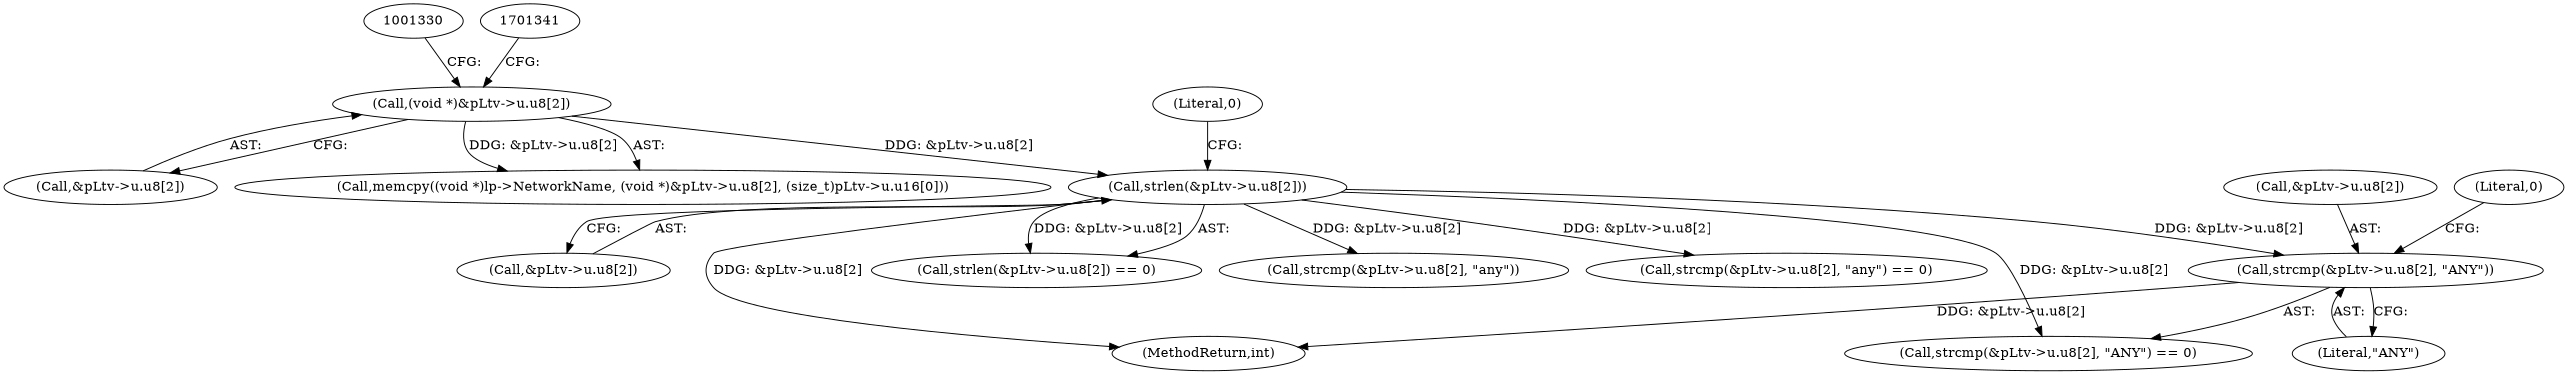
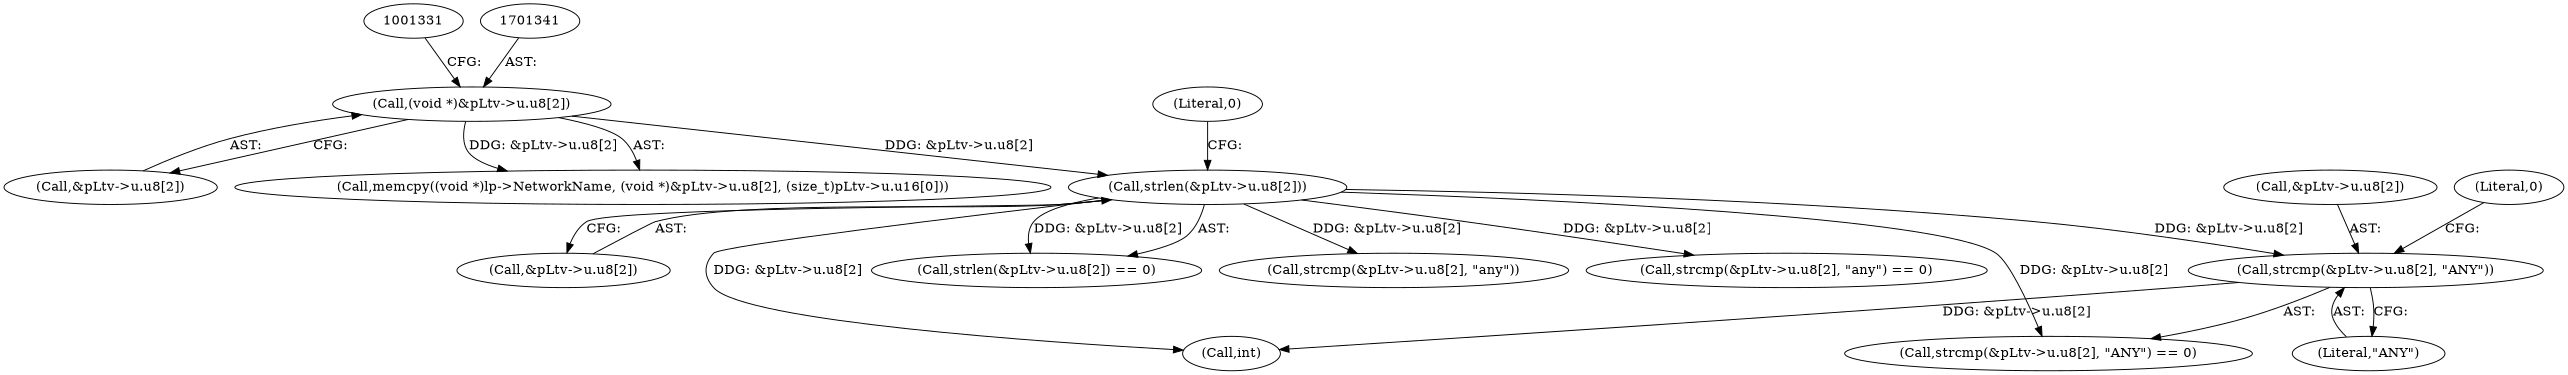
(414, 21) -> (414, 21)
(525, 63) -> (523, 63)
(1209, 354) -> (1232, 354)
